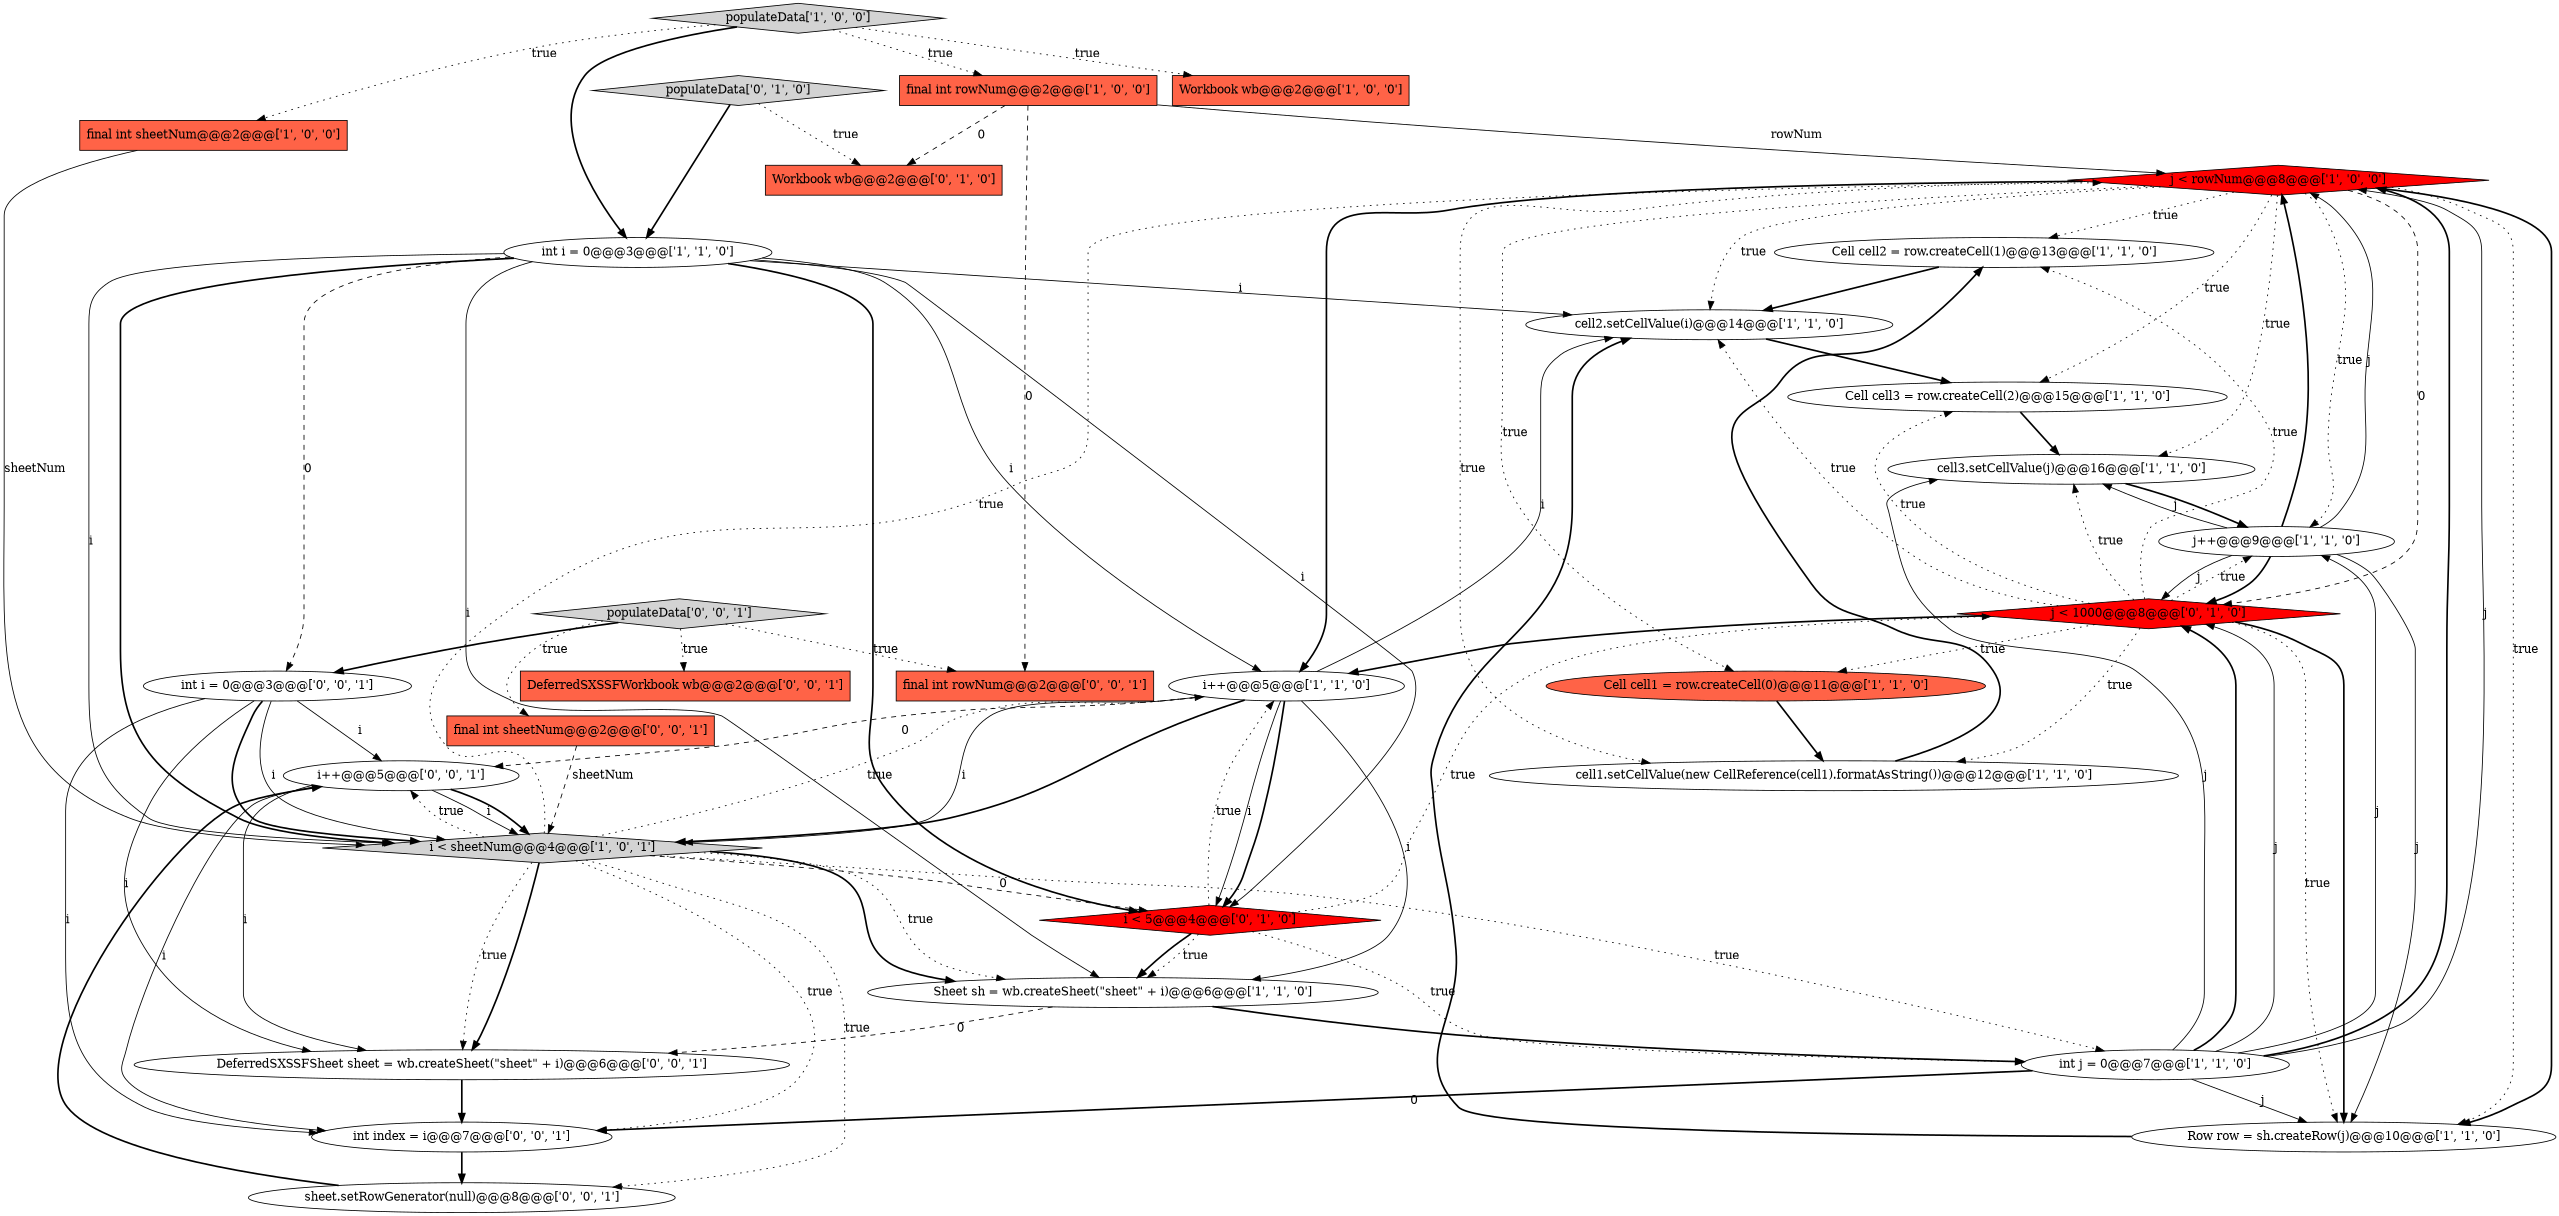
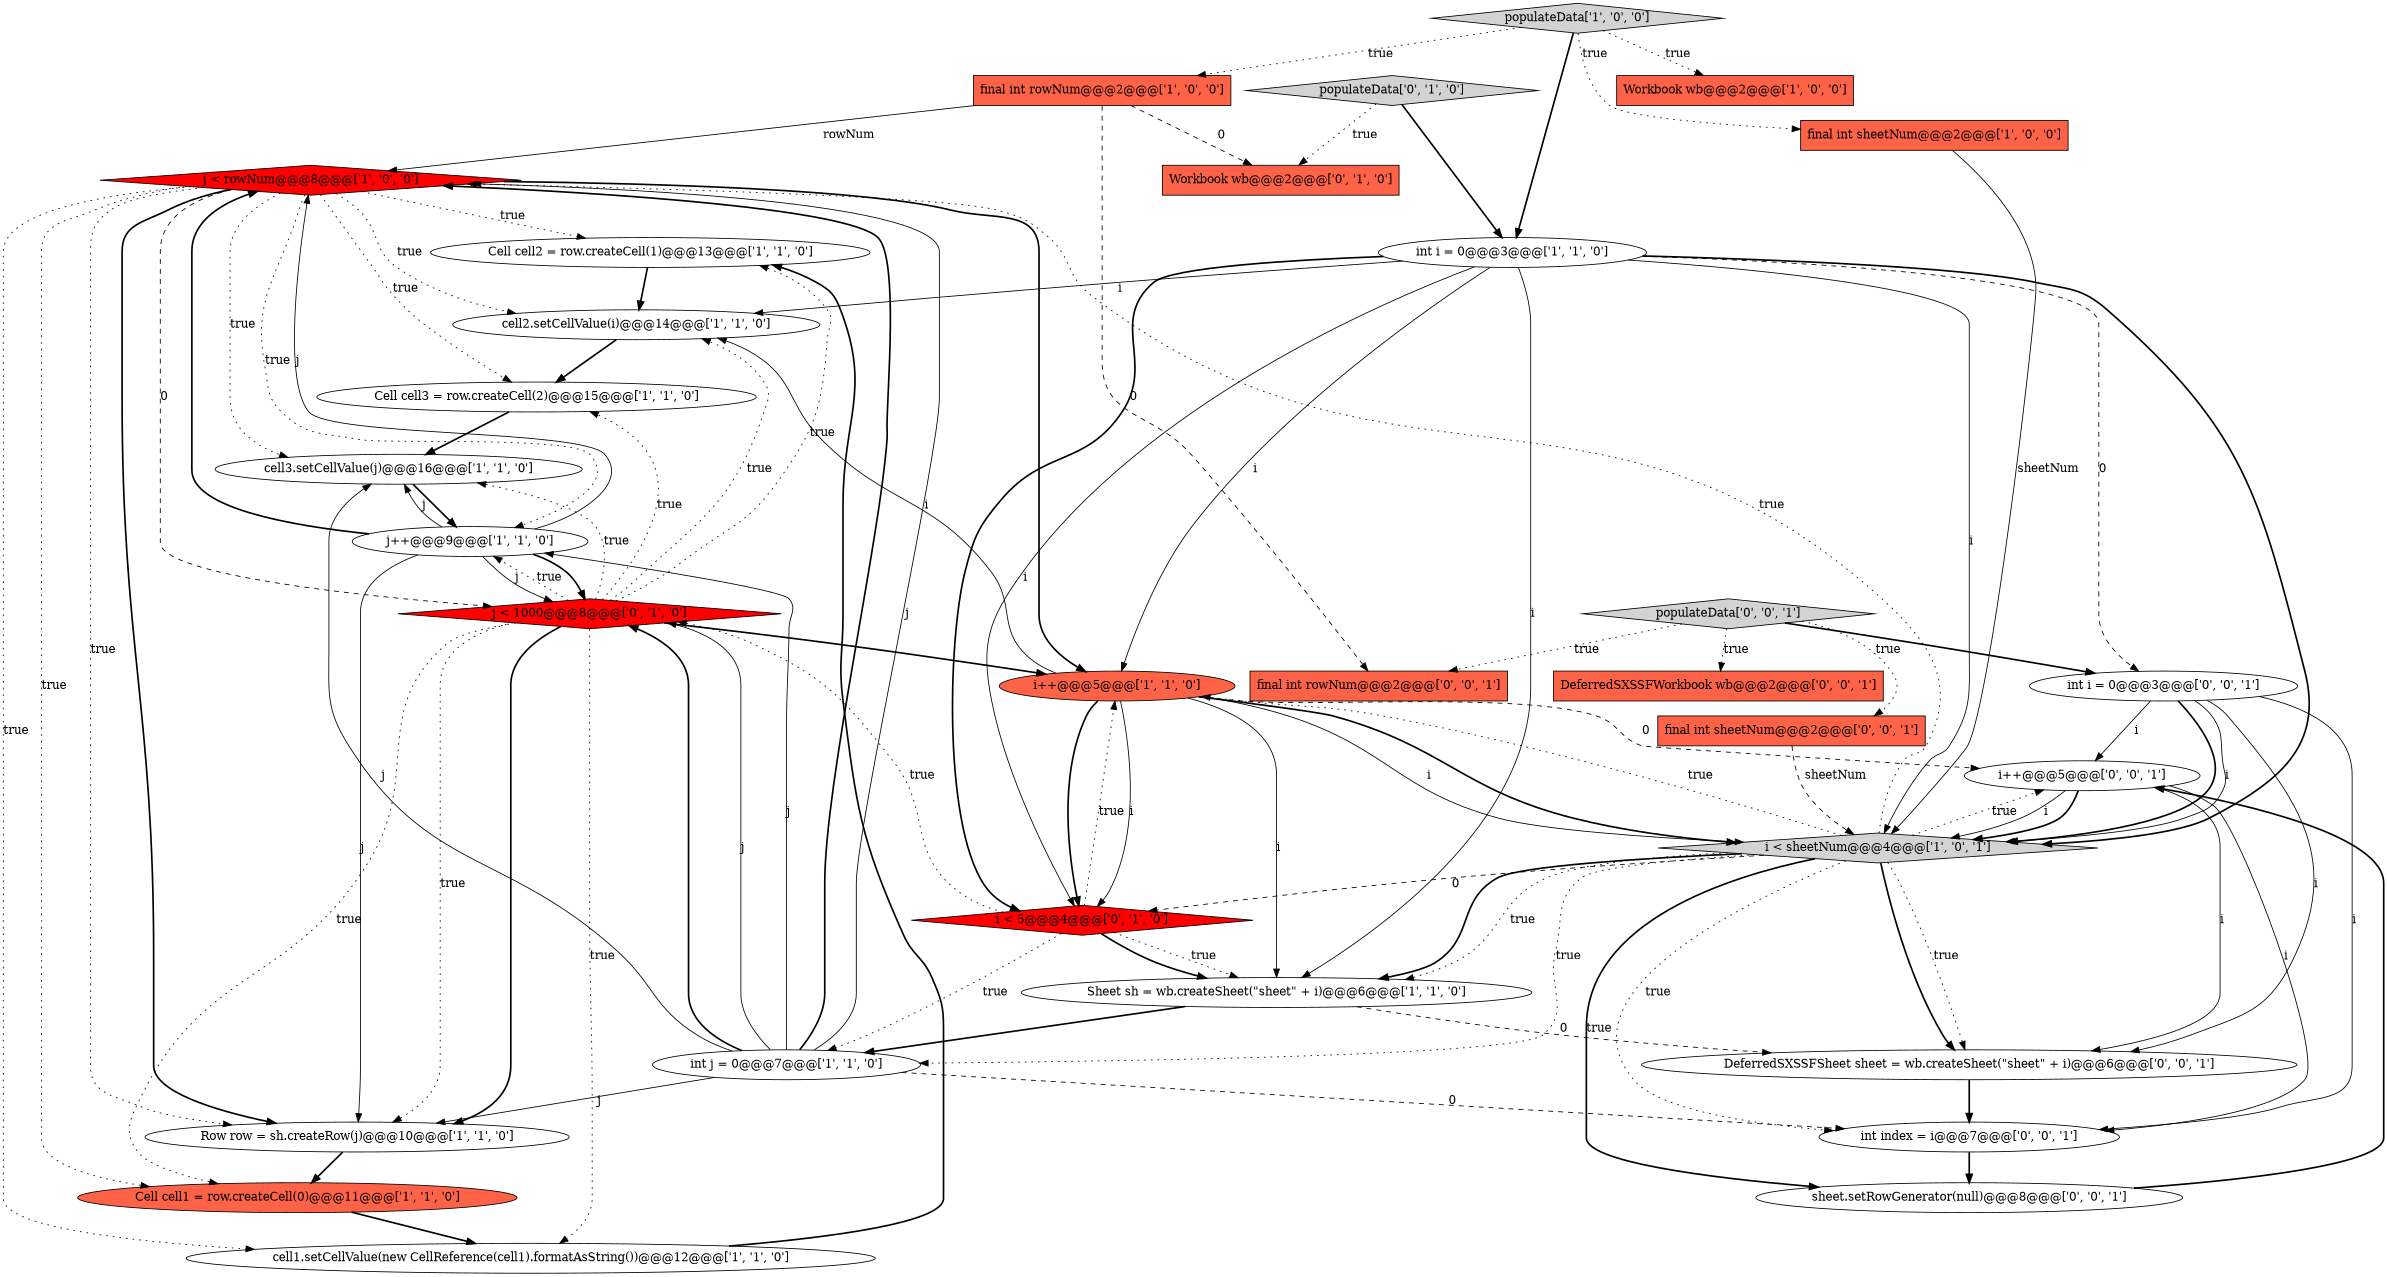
(1287, 686) -> (1117, 686)
(845, 1032) -> (1586, 1046)
(1438, 1067) -> (330, 1164)
(1319, 1100) -> (1369, 1100)
